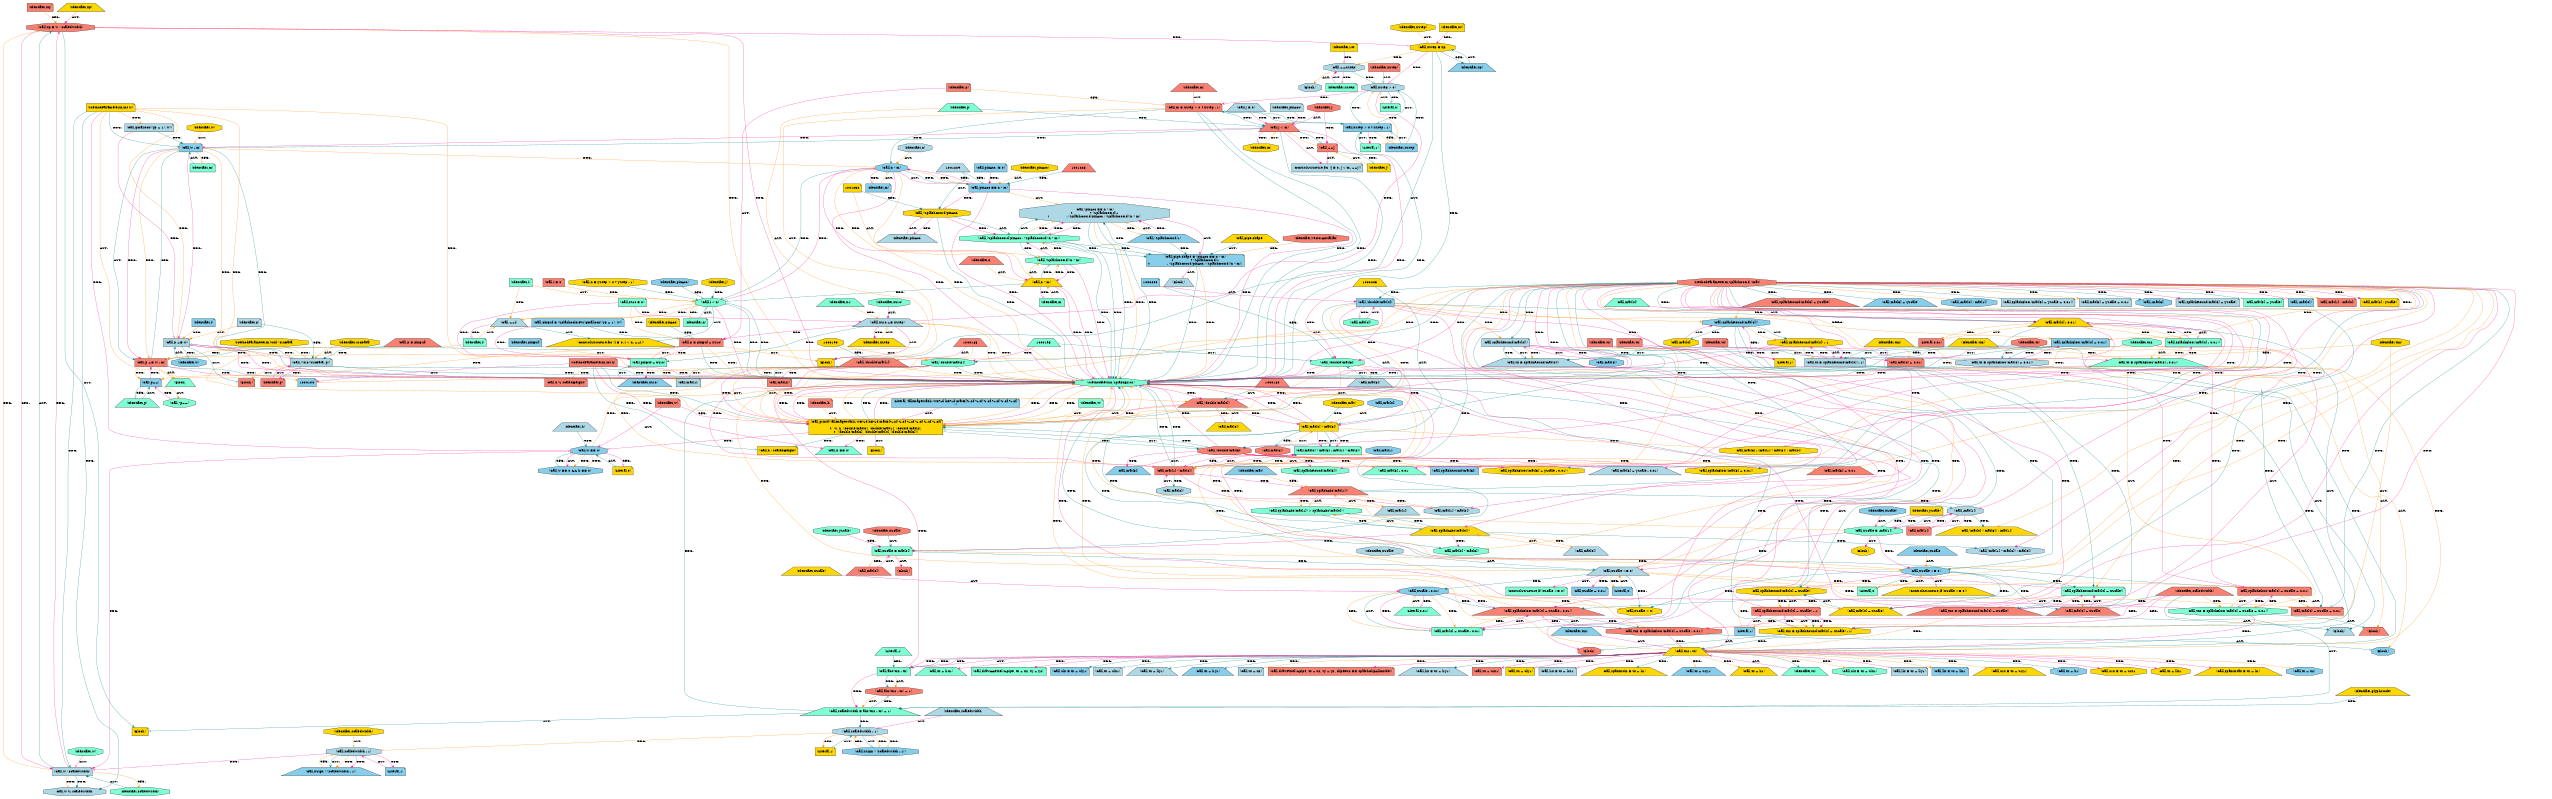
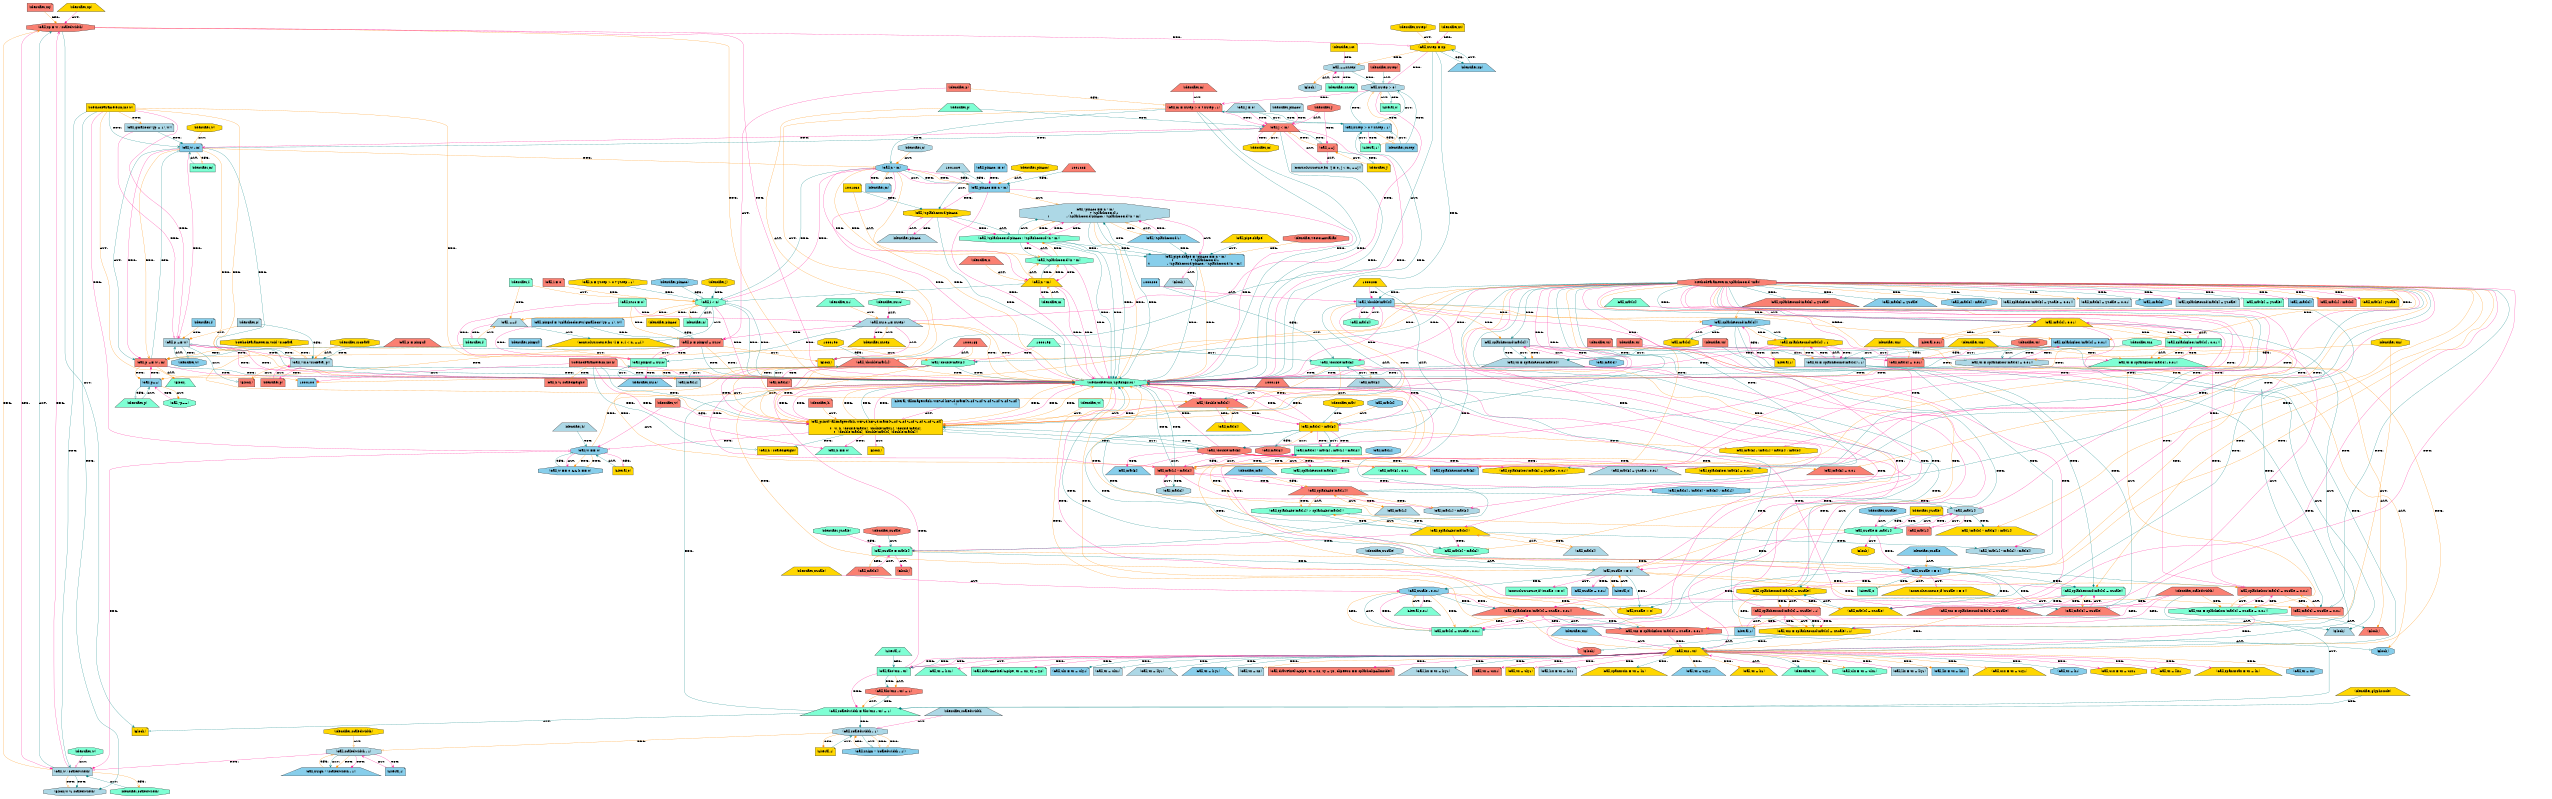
(1241, 118) -> (1241, 118)
(1301, 147) -> (1301, 147)
(150, 198) -> (150, 198)
(871, 313) -> (871, 313)
(1309, 315) -> (1370, 291)
none -> (1955, 351)
(1600, 372) -> (1327, 371)
(1005, 373) -> (1005, 373)
none -> (1701, 491)
(75, 792) -> (75, 792)
